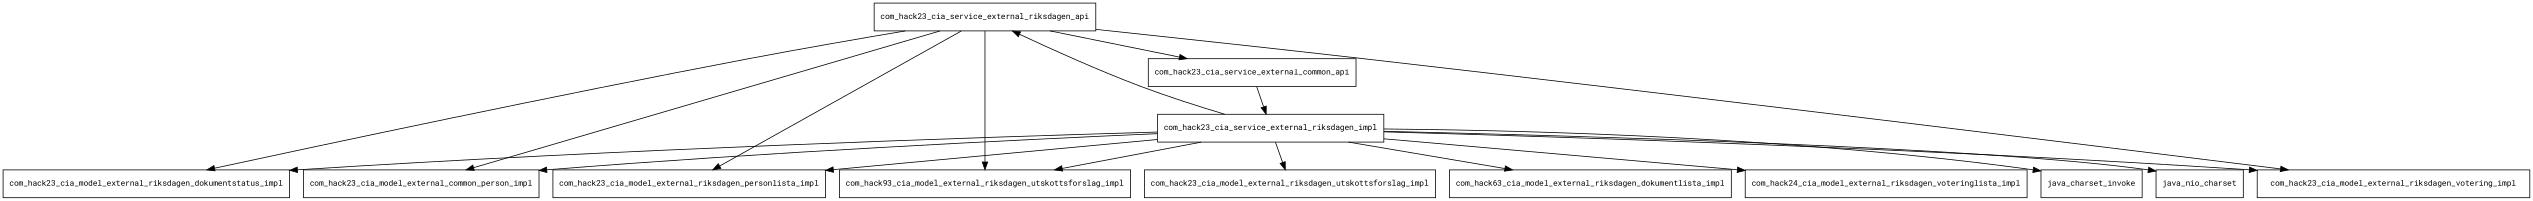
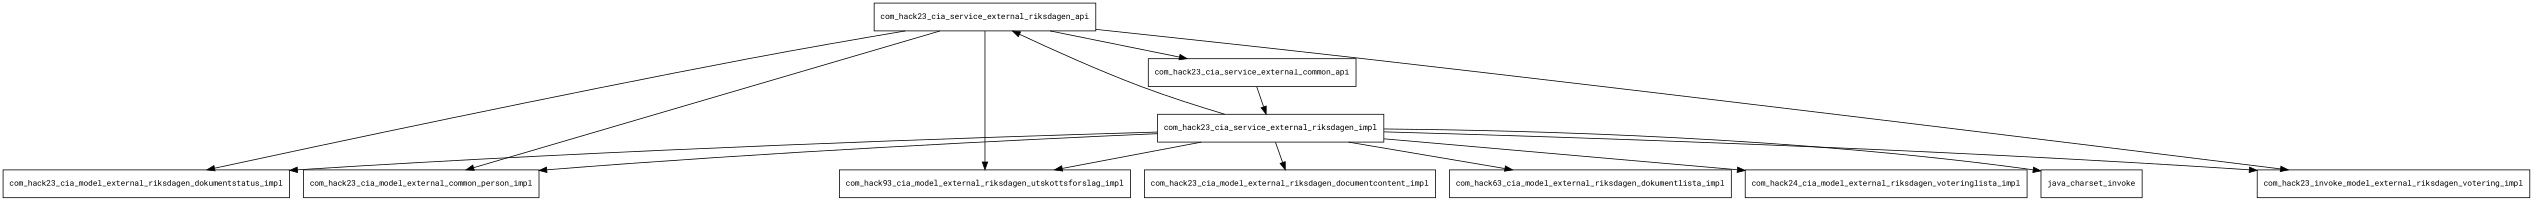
(689, 184) -> none
(1290, 184) -> (1290, 184)
(2200, 184) -> none
(2394, 184) -> (2394, 184)
